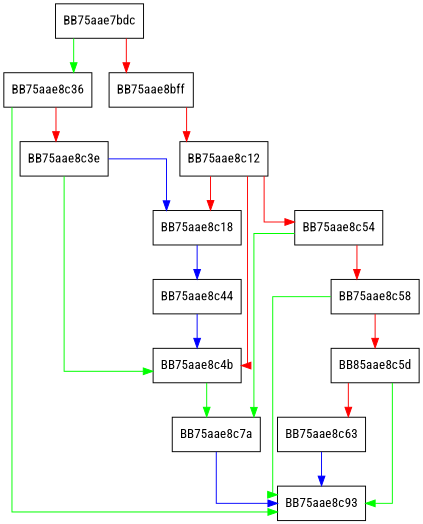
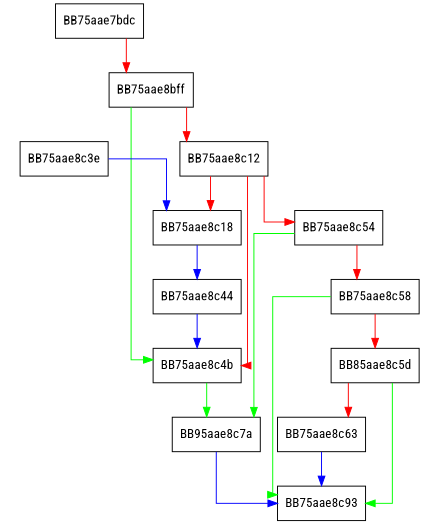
(48, 90) -> none
(64, 313) -> (131, 240)
(216, 434) -> (216, 434)
